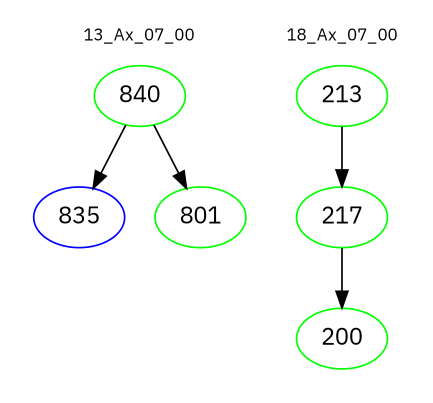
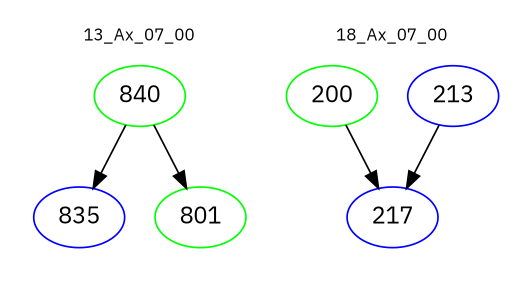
(342, 96) -> (453, 96)
(342, 217) -> (393, 217)
(342, 270) -> (358, 149)
